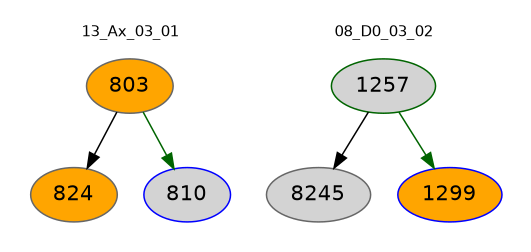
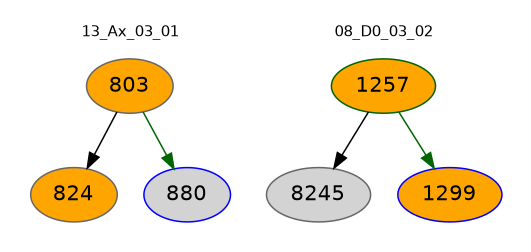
(383, 86) -> (383, 86)
(187, 195) -> (187, 195)
